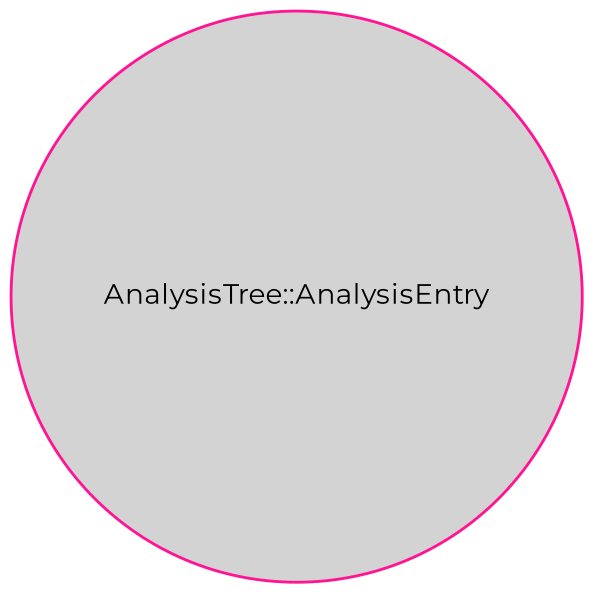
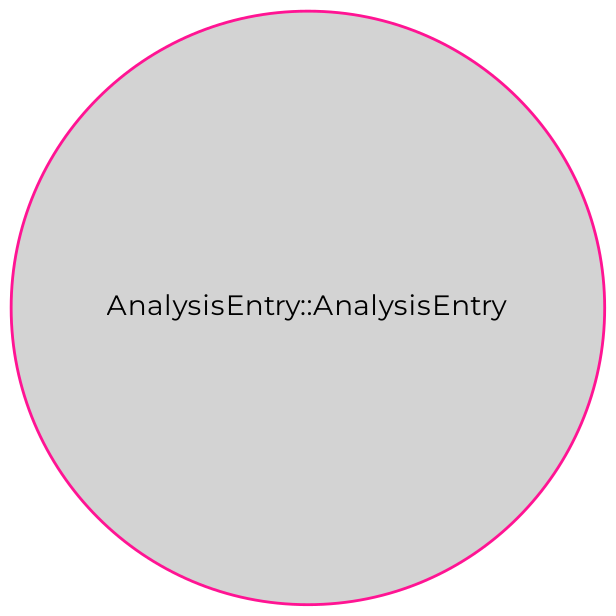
(297, 297) -> (308, 308)
